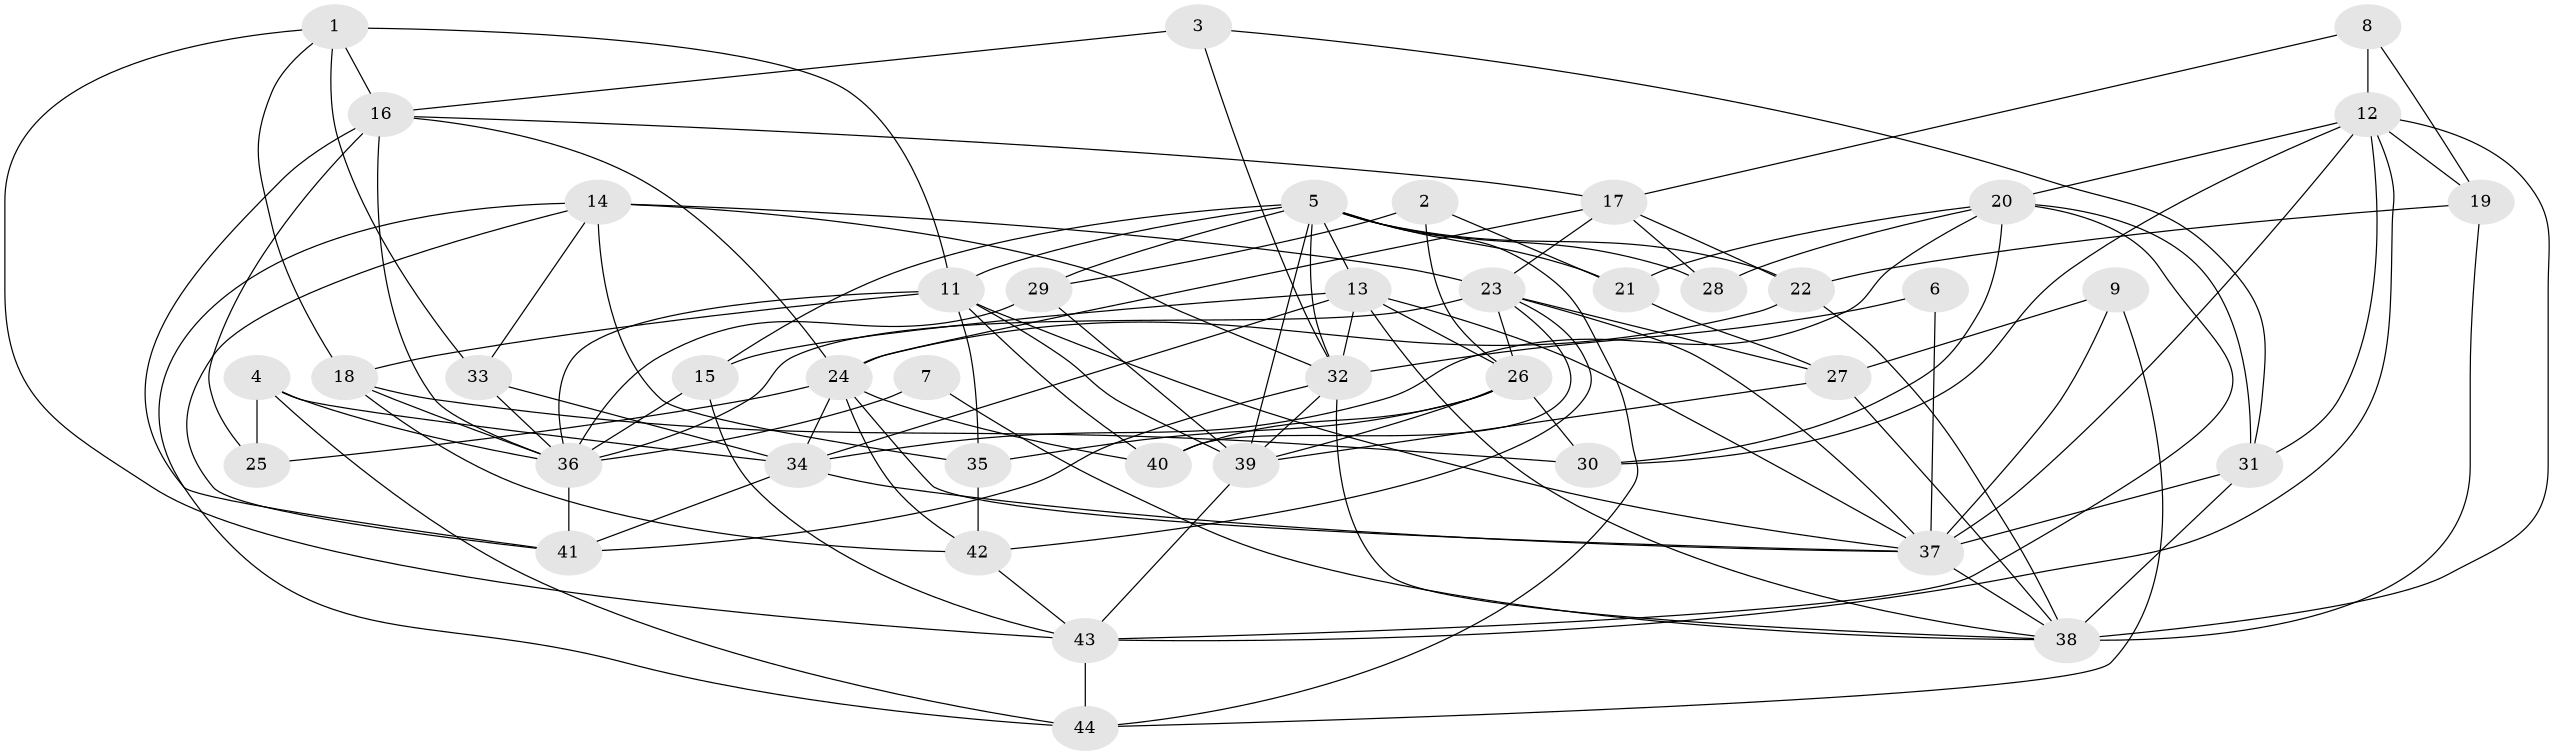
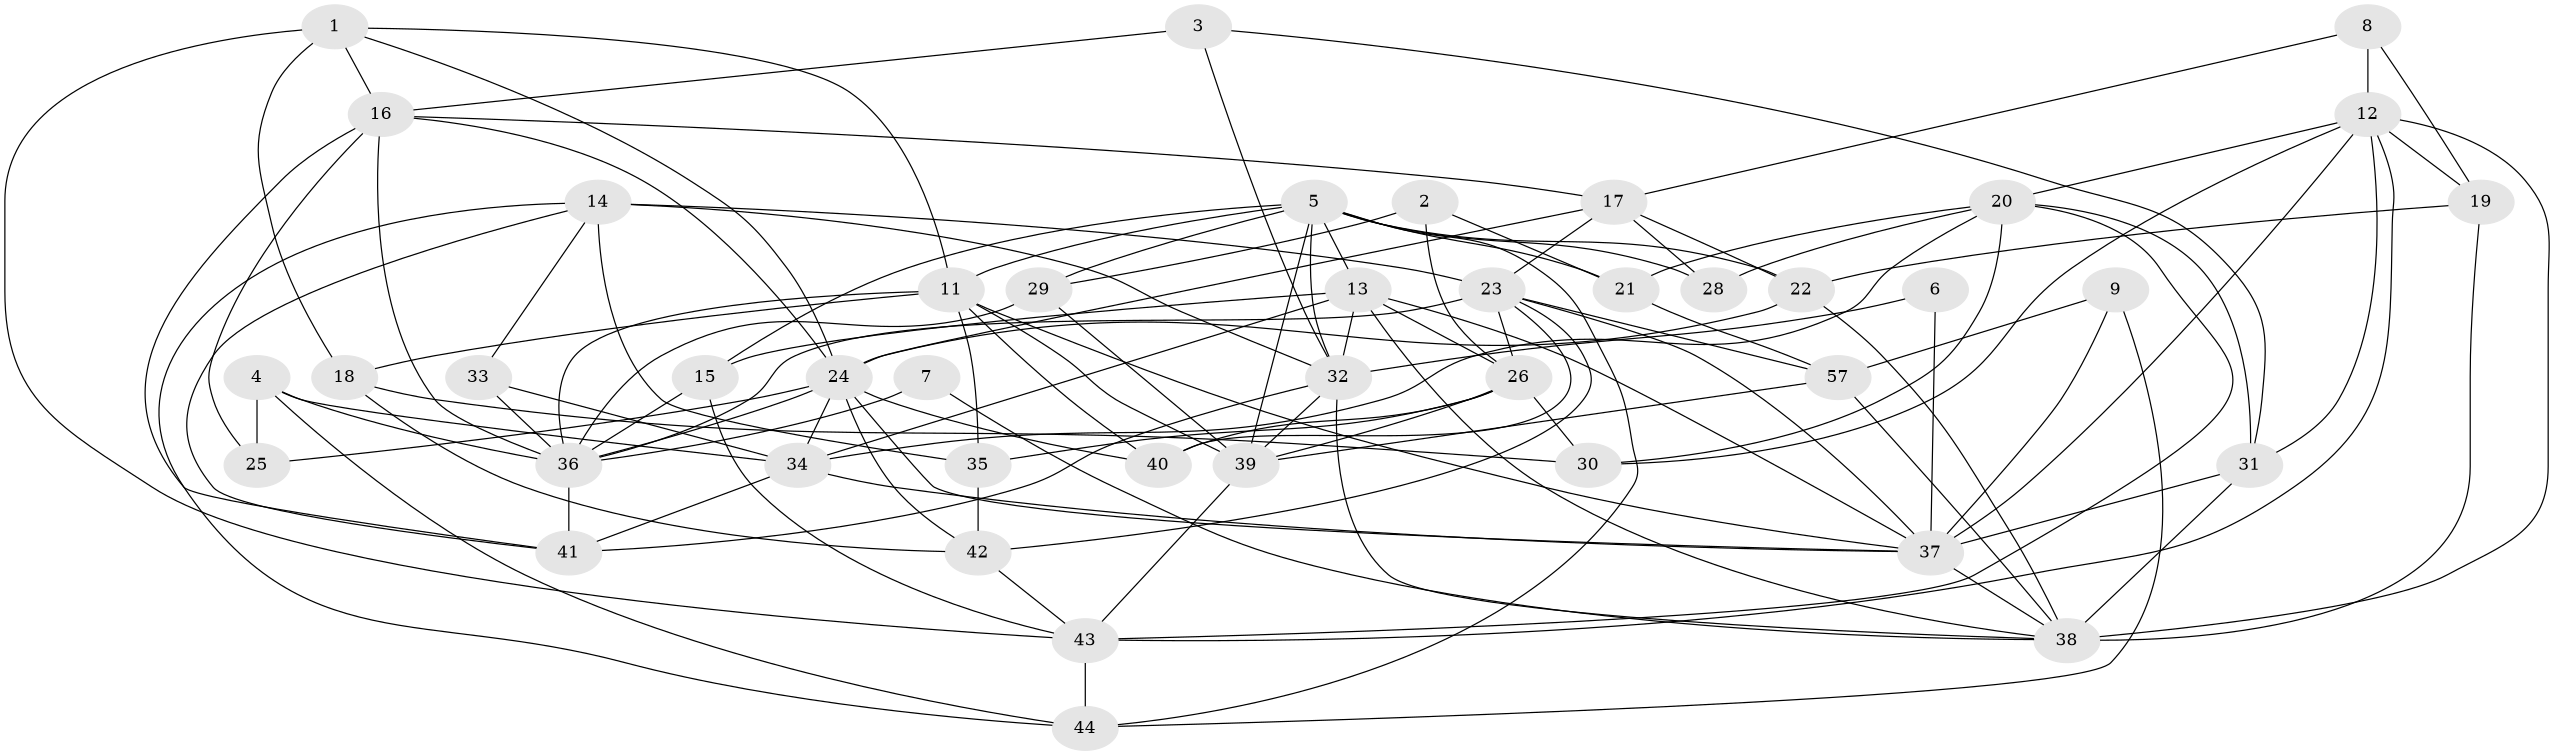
(369, 214) -> (636, 149)
(1838, 378) -> (1838, 378)
(426, 412) -> (744, 415)
